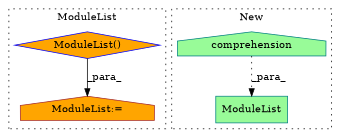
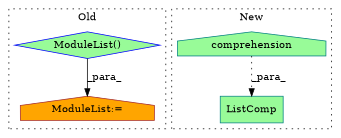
(87, 17) -> (87, 17)
(87, 45) -> (87, 45)
(252, 110) -> (252, 110)
